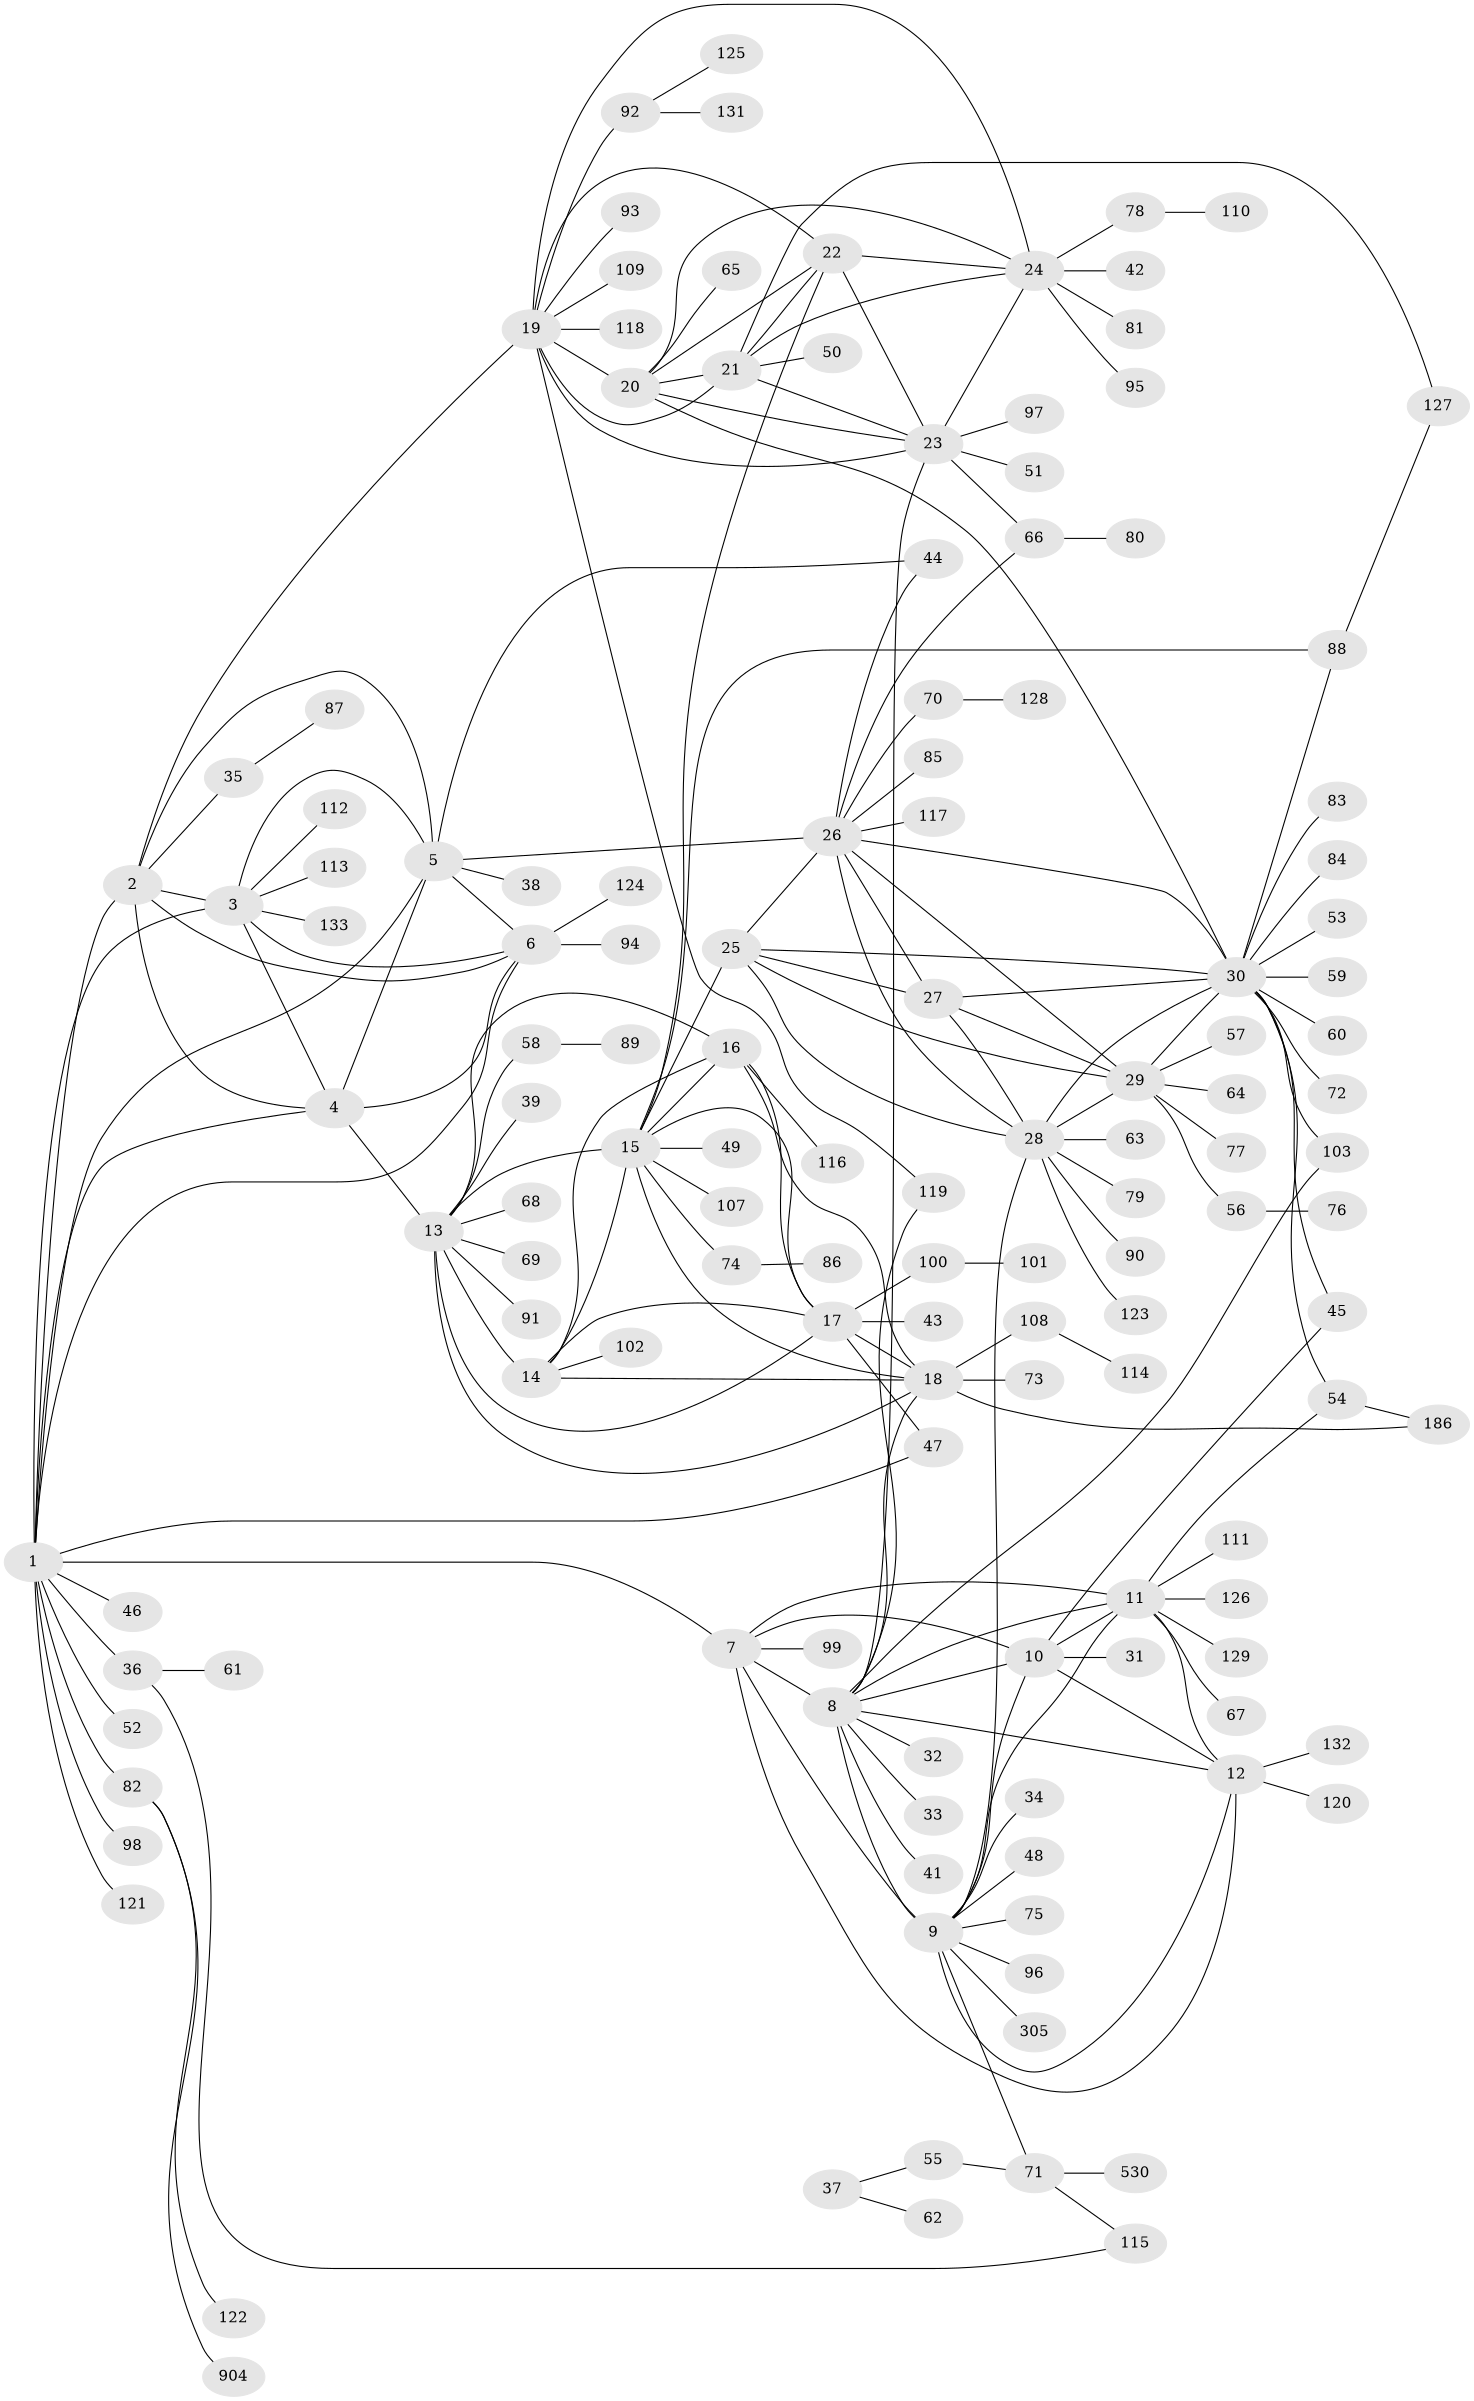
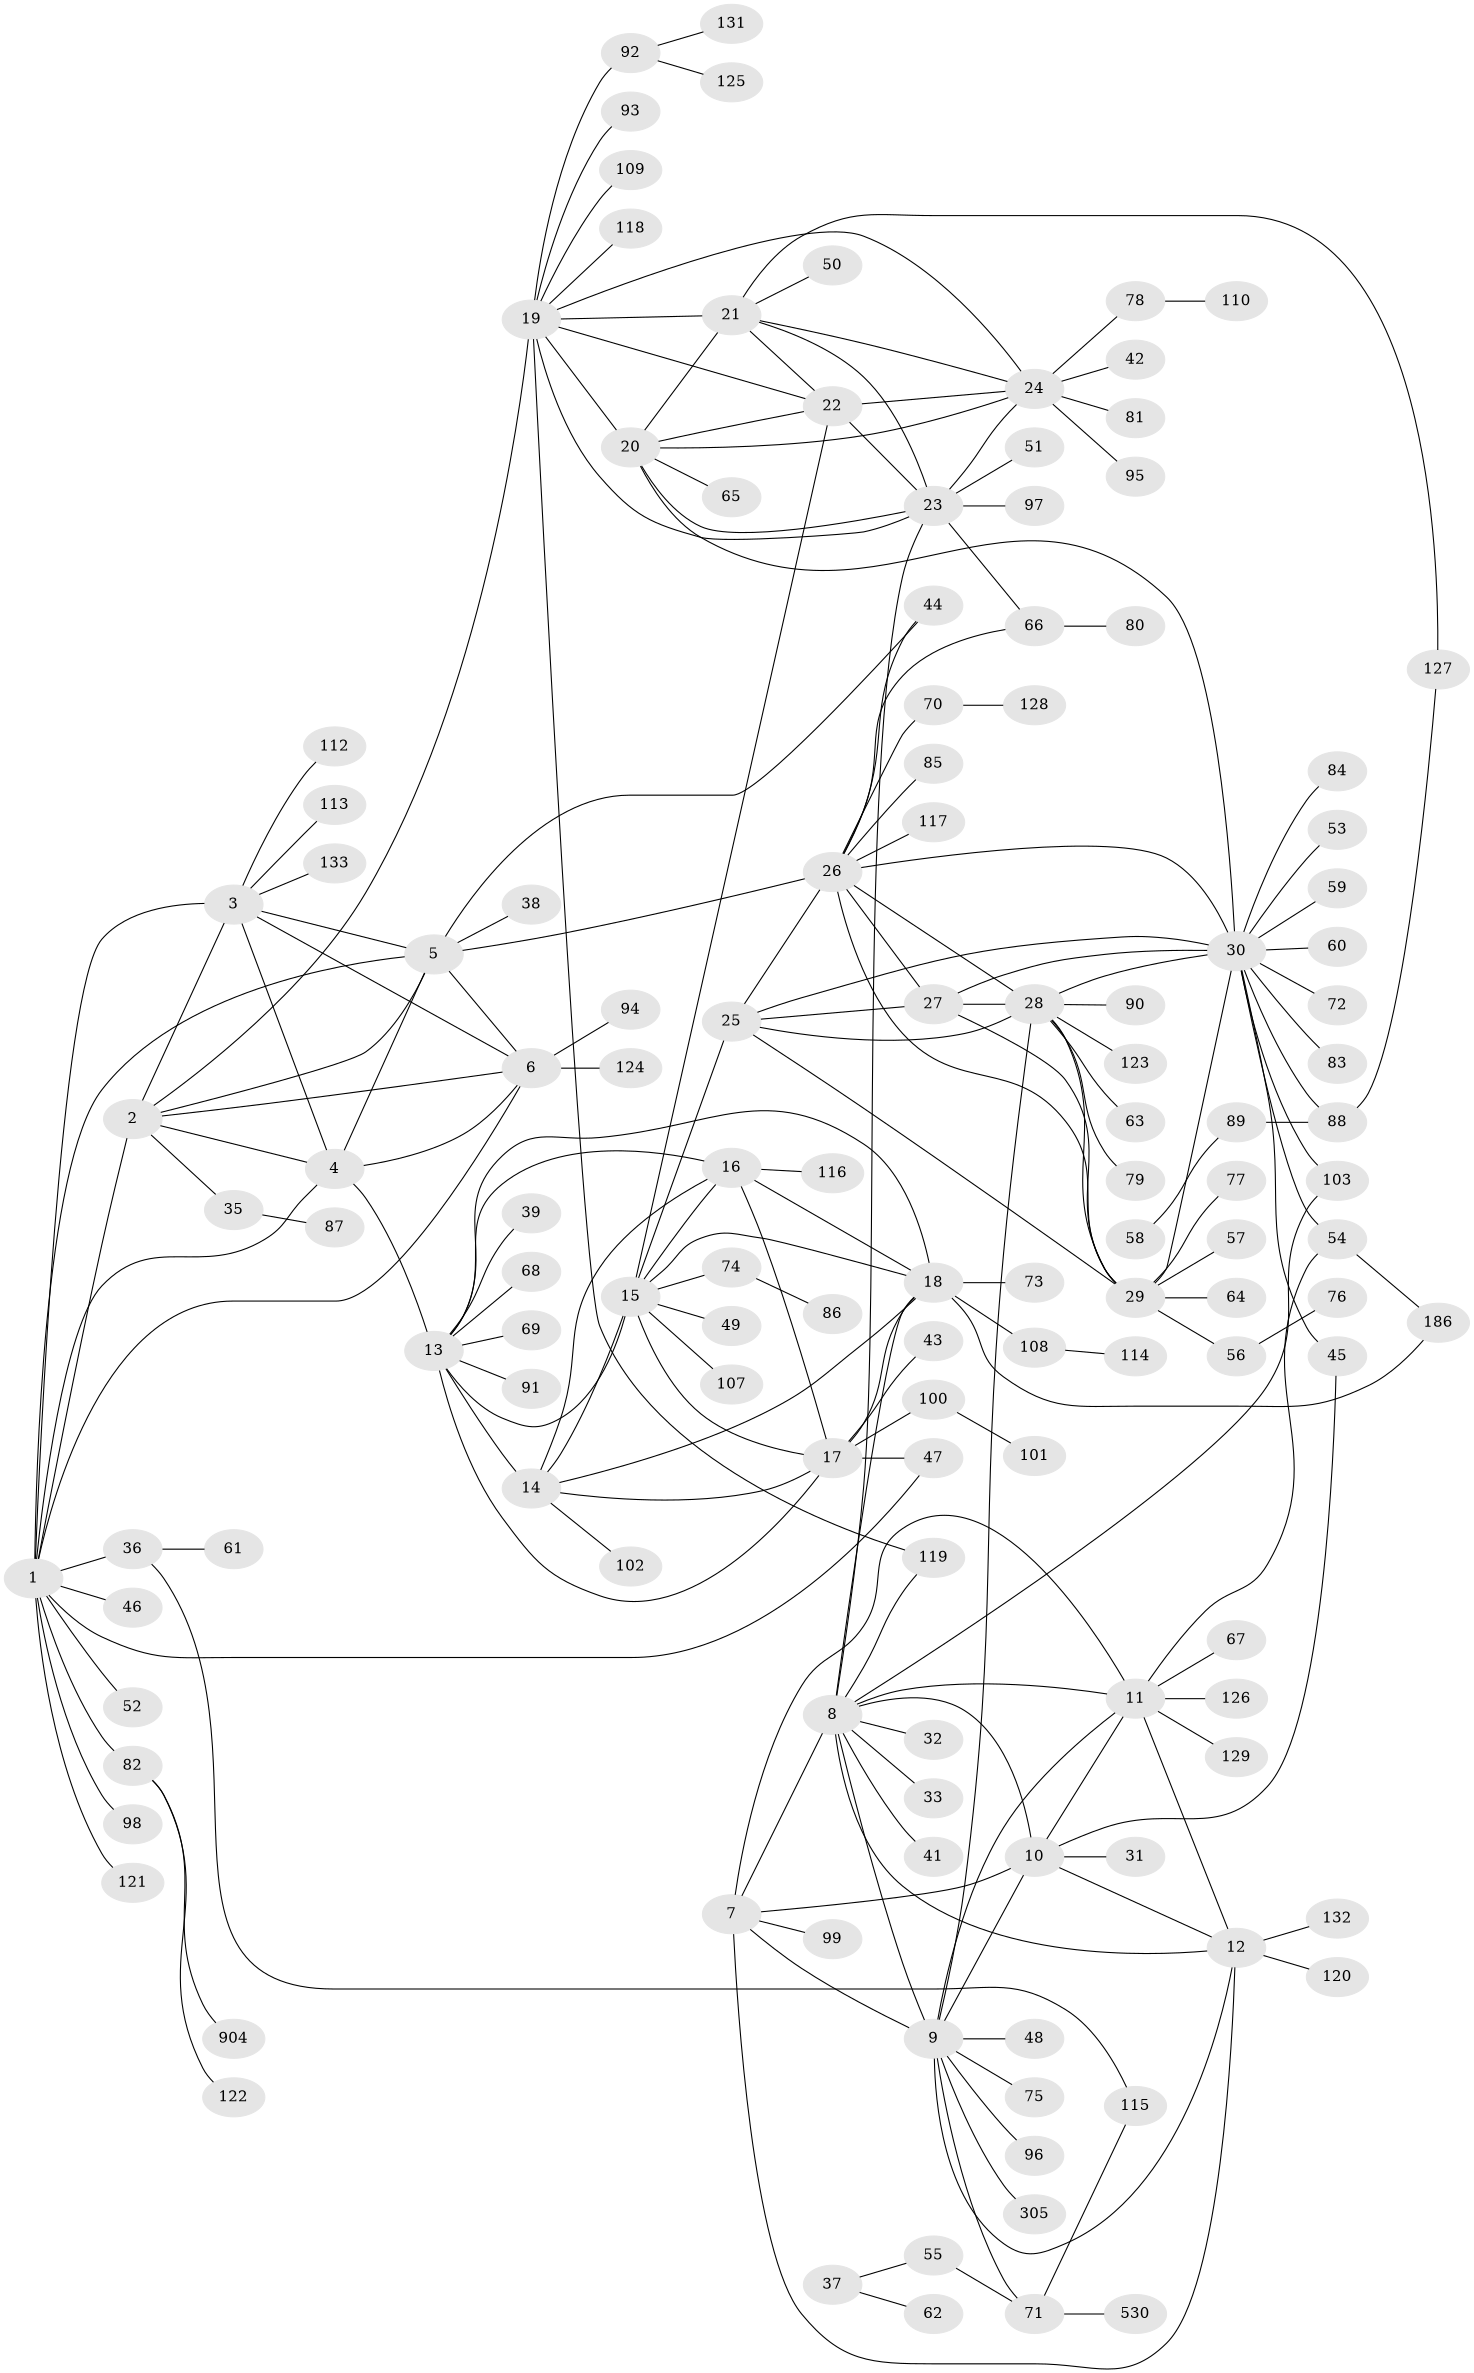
(787, 657) -> (1283, 1122)
(482, 1137) -> none
(1237, 1540) -> none
(396, 1562) -> none
(1035, 1798) -> none
